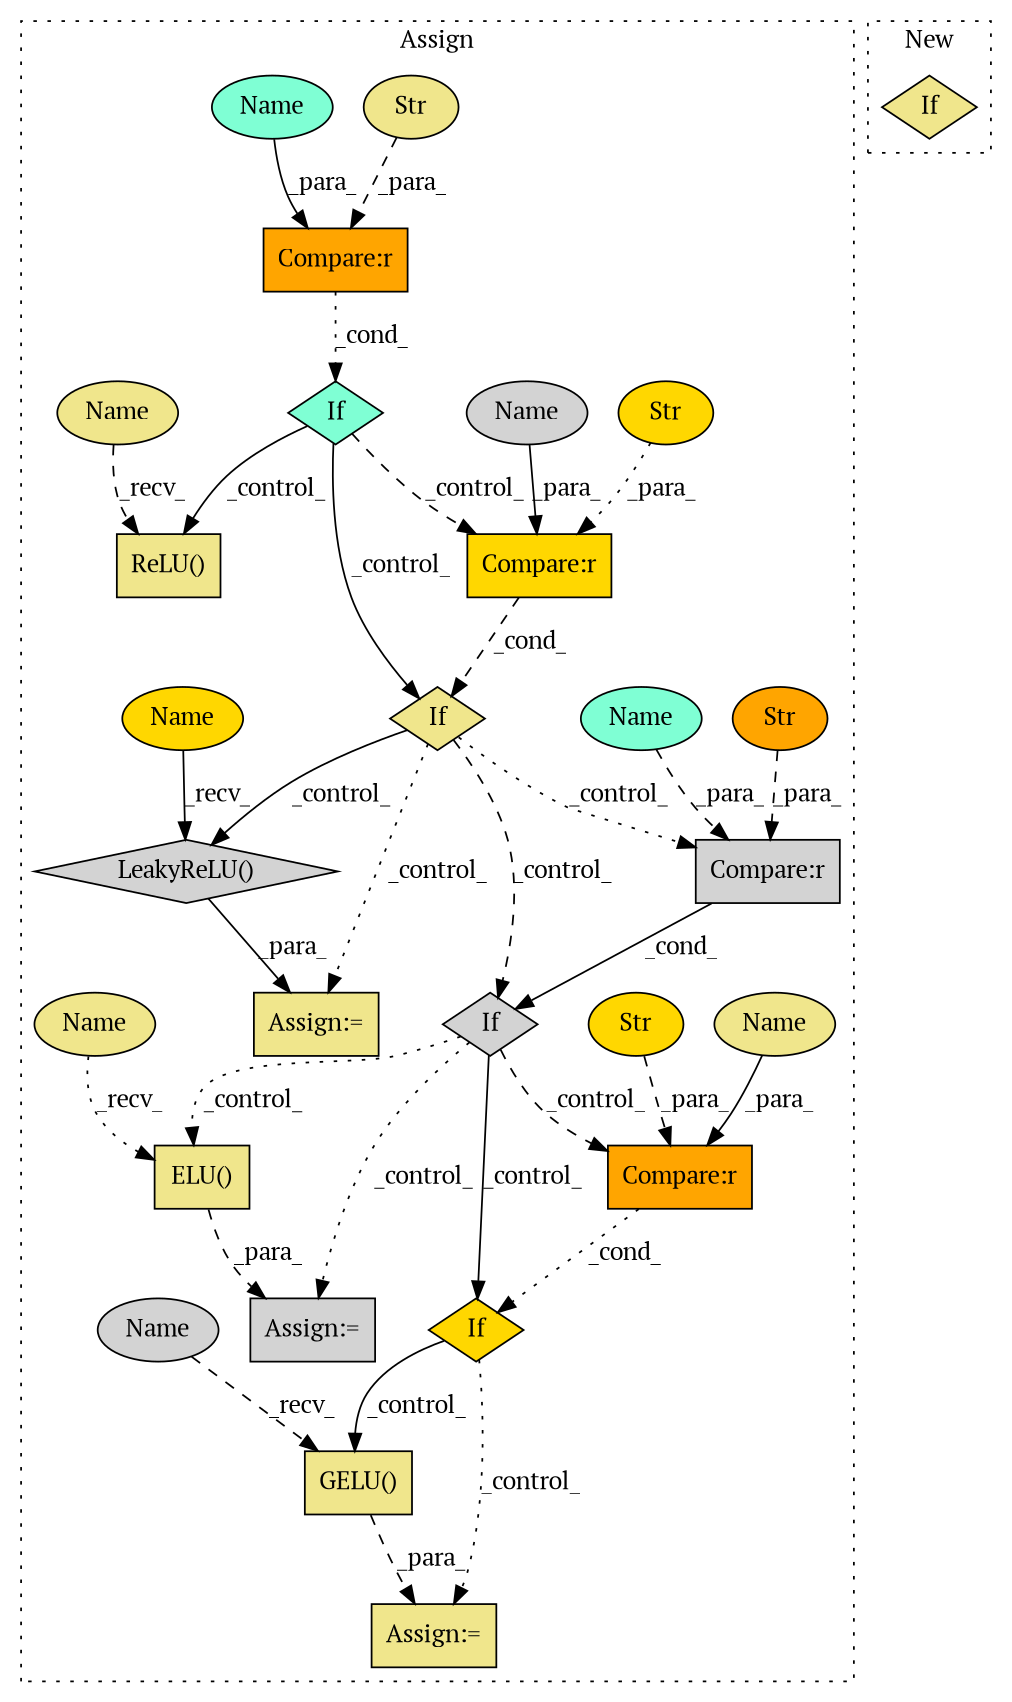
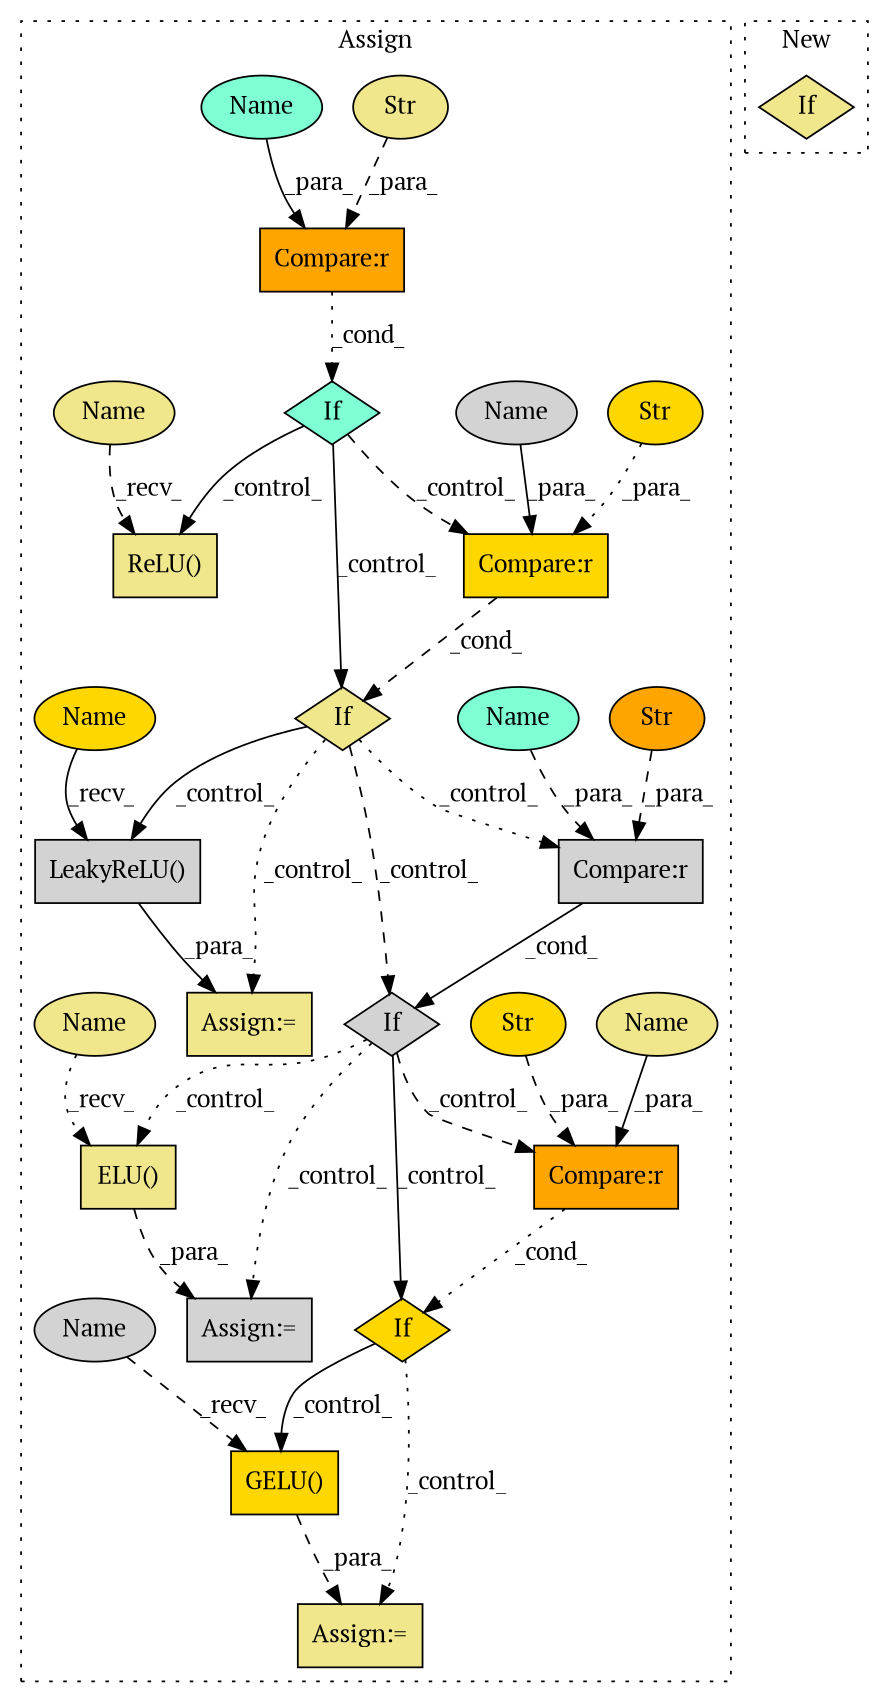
(186, 871) -> (118, 871)
(358, 1483) -> (285, 1483)
